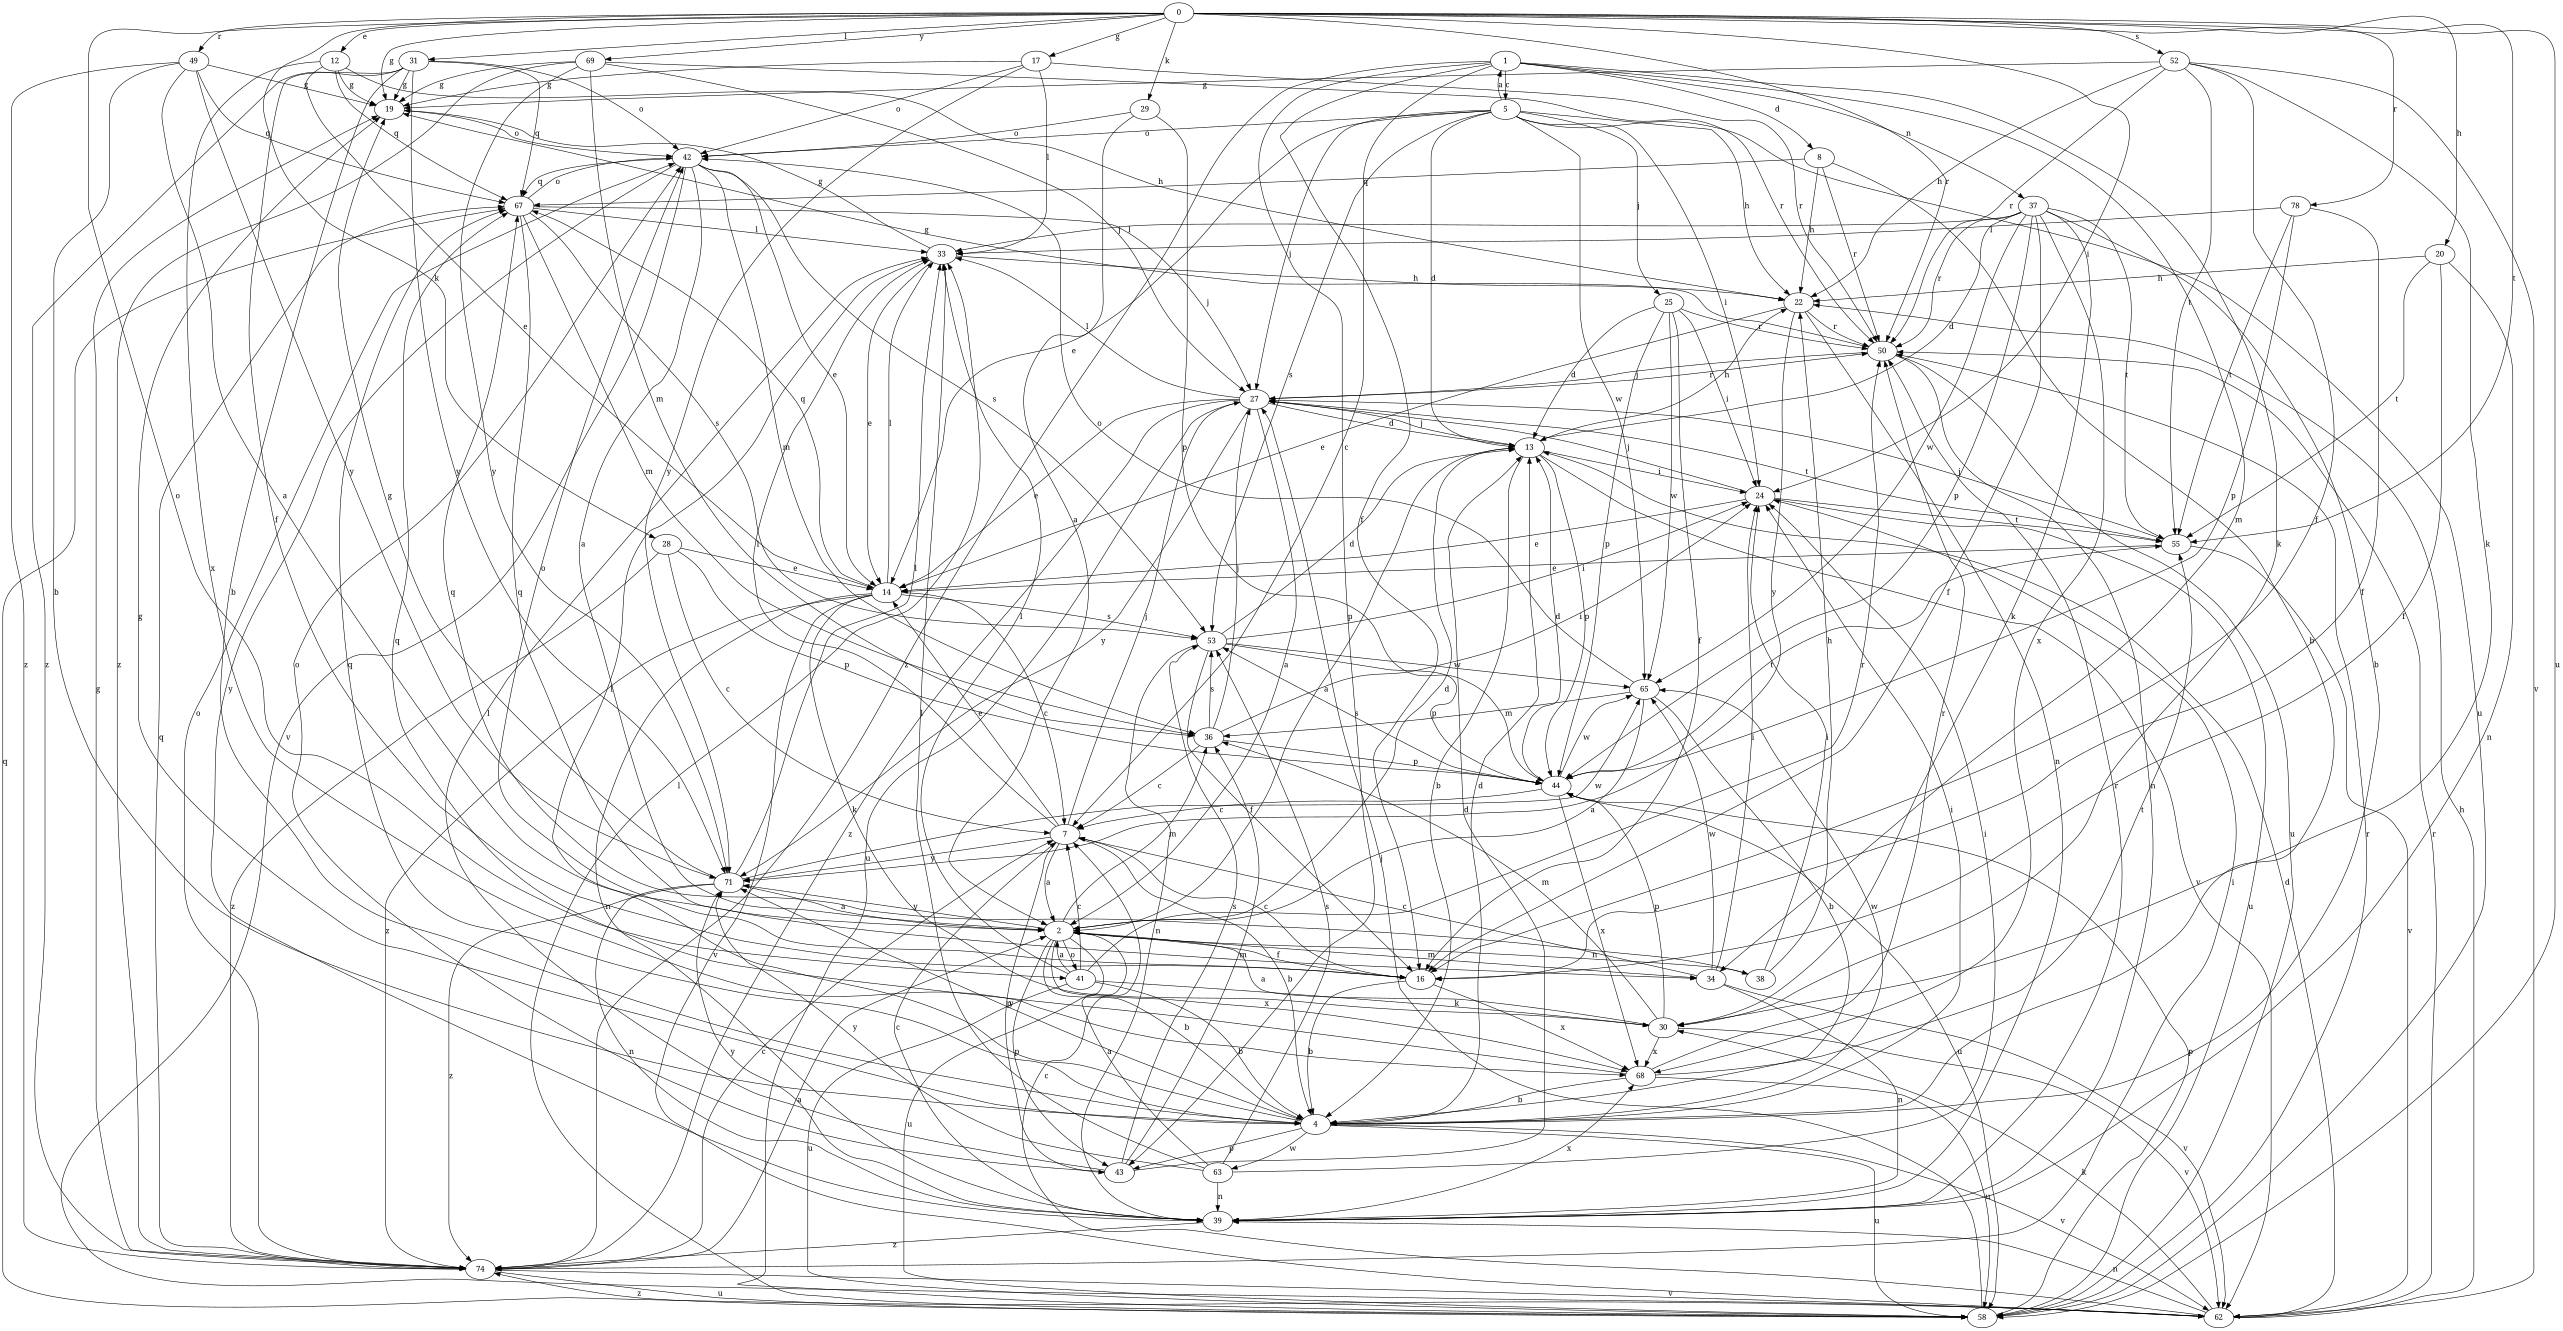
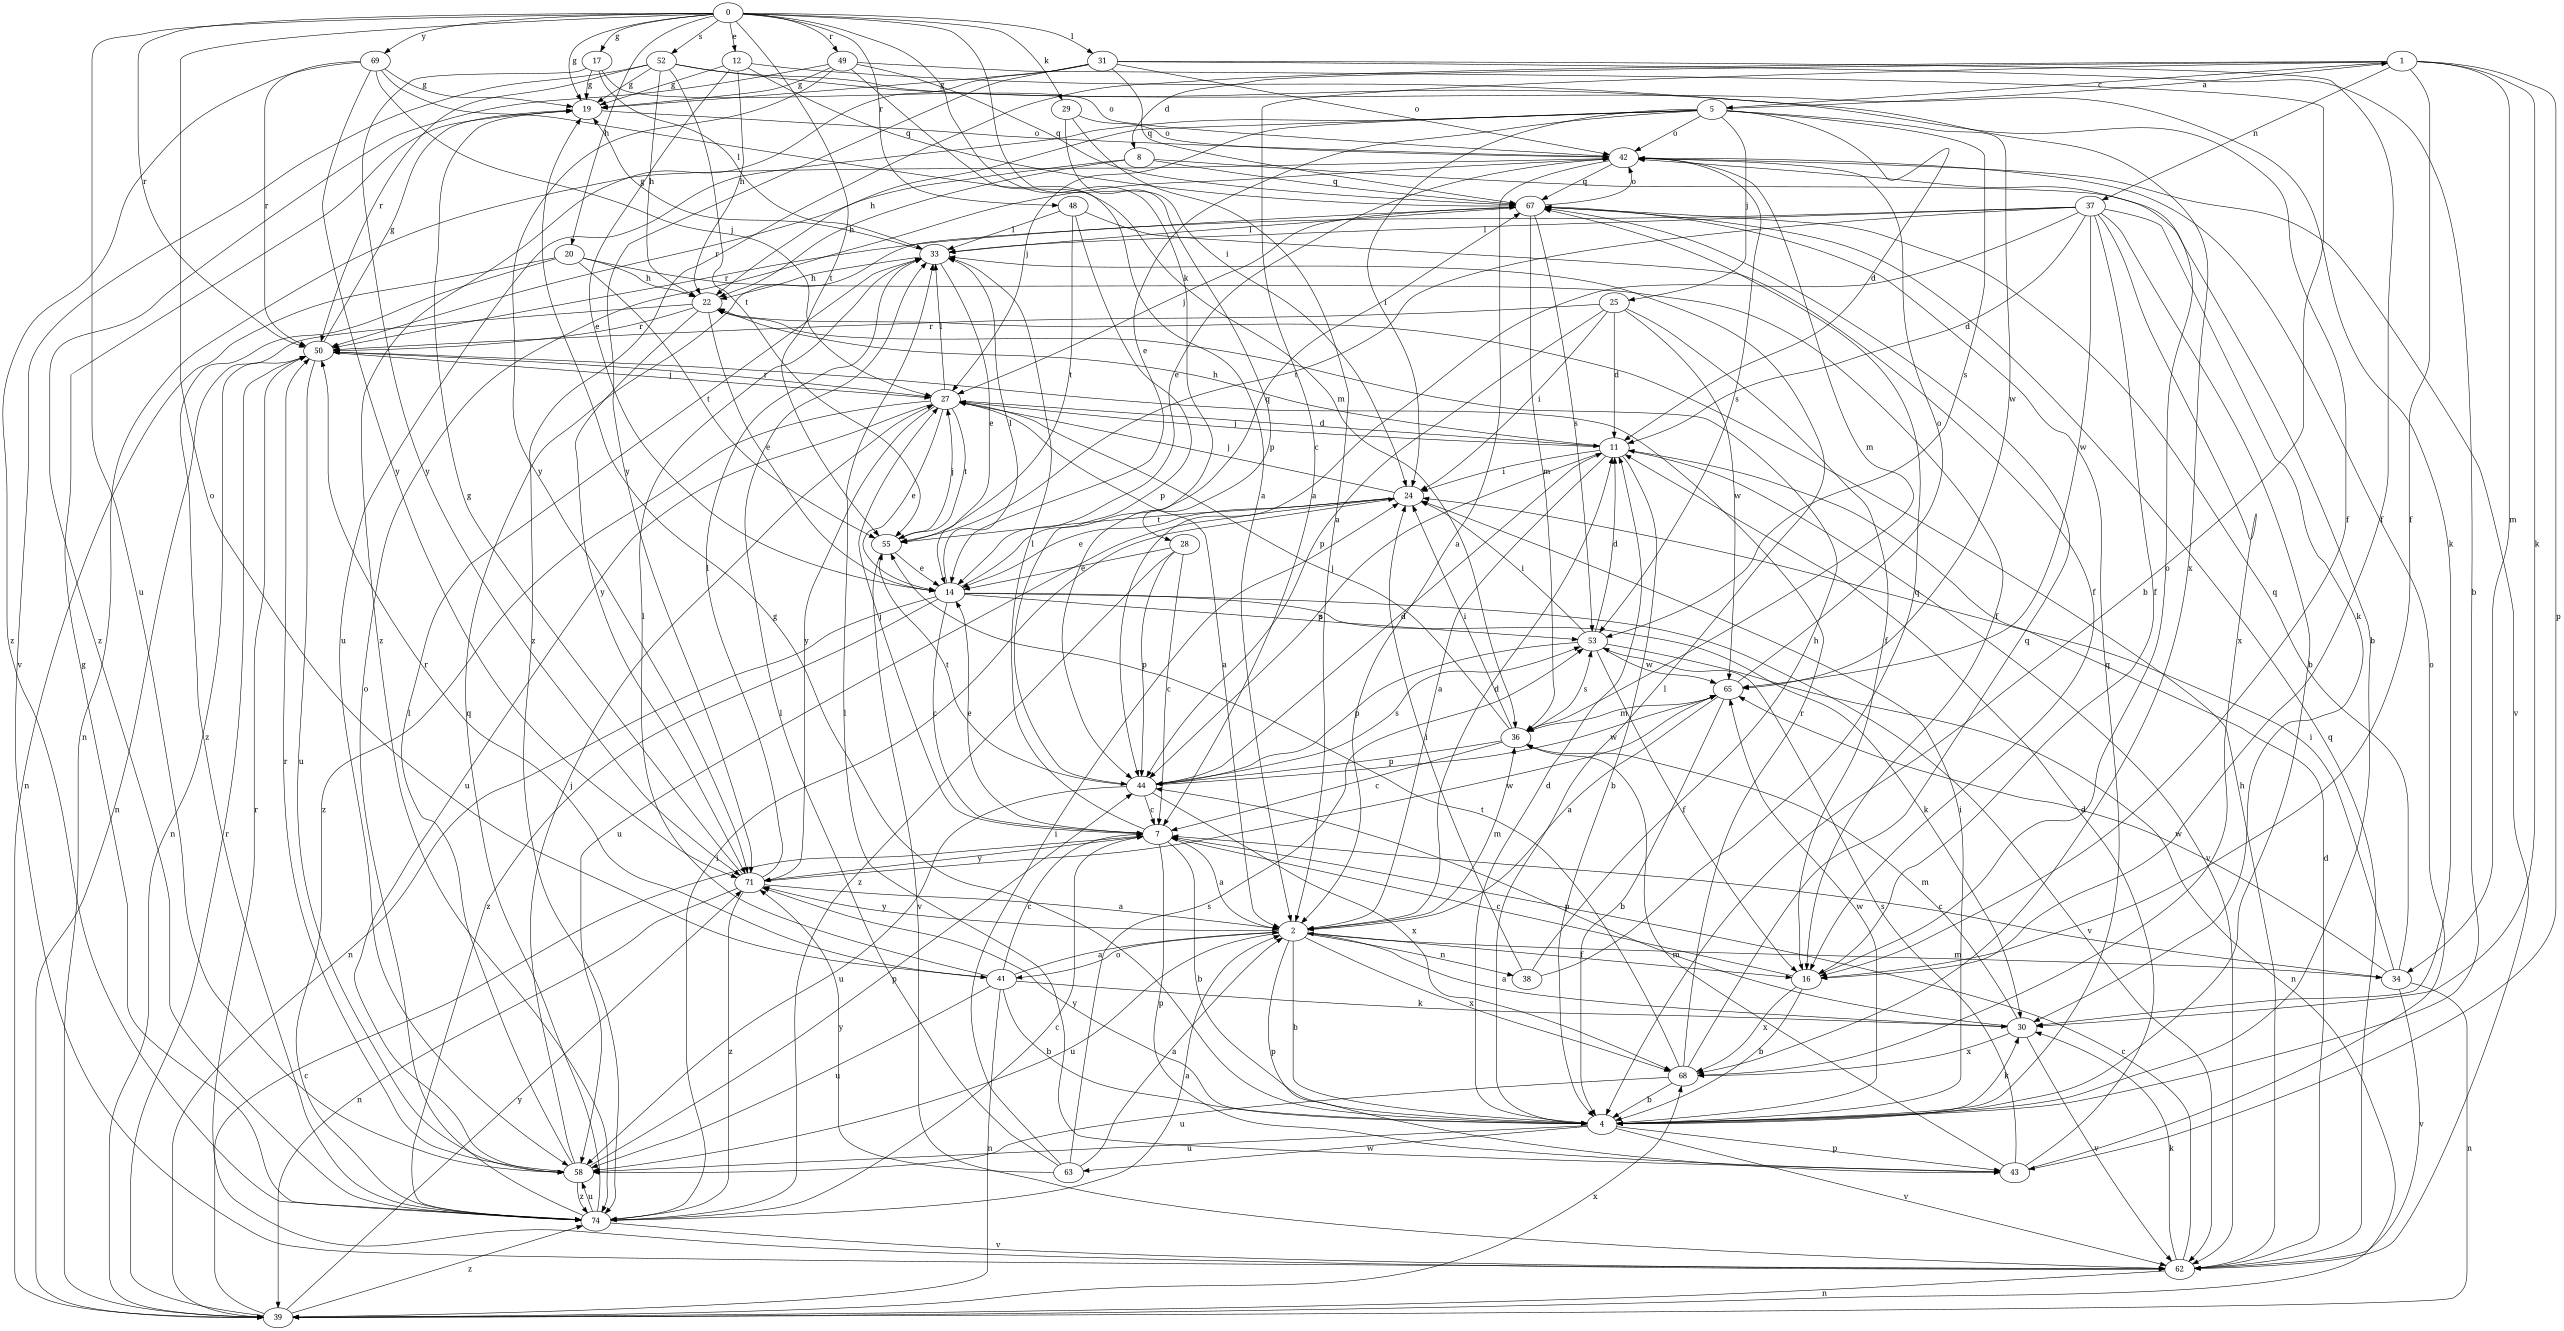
(1532, 92) -> none
(2296, 206) -> (1073, 206)
(1529, 448) -> (1614, 448)
(1956, 496) -> (1314, 496)
(231, 689) -> (85, 738)
none -> (200, 715)
(863, 930) -> (2141, 408)
none -> (1833, 1119)
(1218, 1194) -> (785, 1301)
